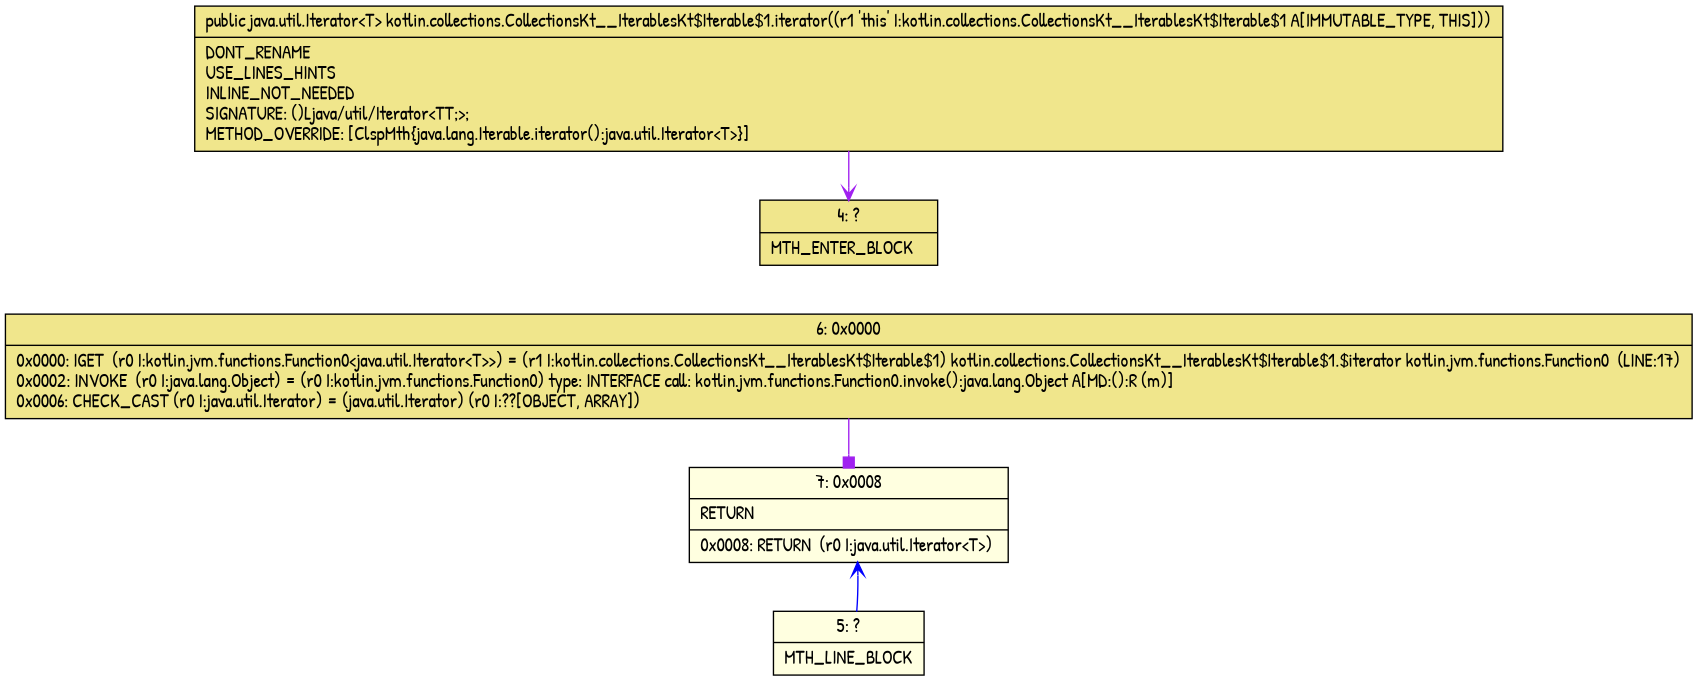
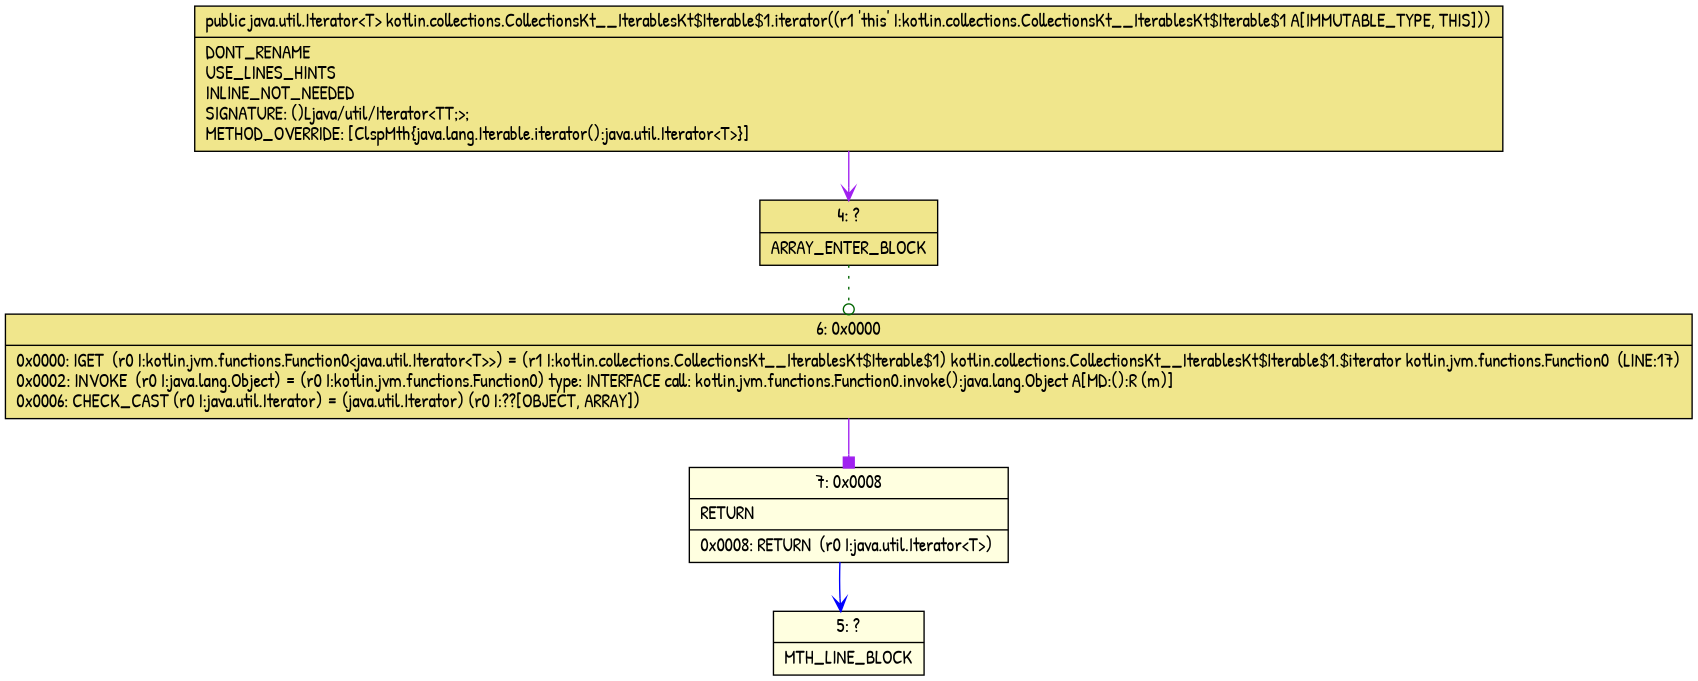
(843, 248) -> (849, 248)
none -> (849, 284)
(858, 594) -> (840, 580)
